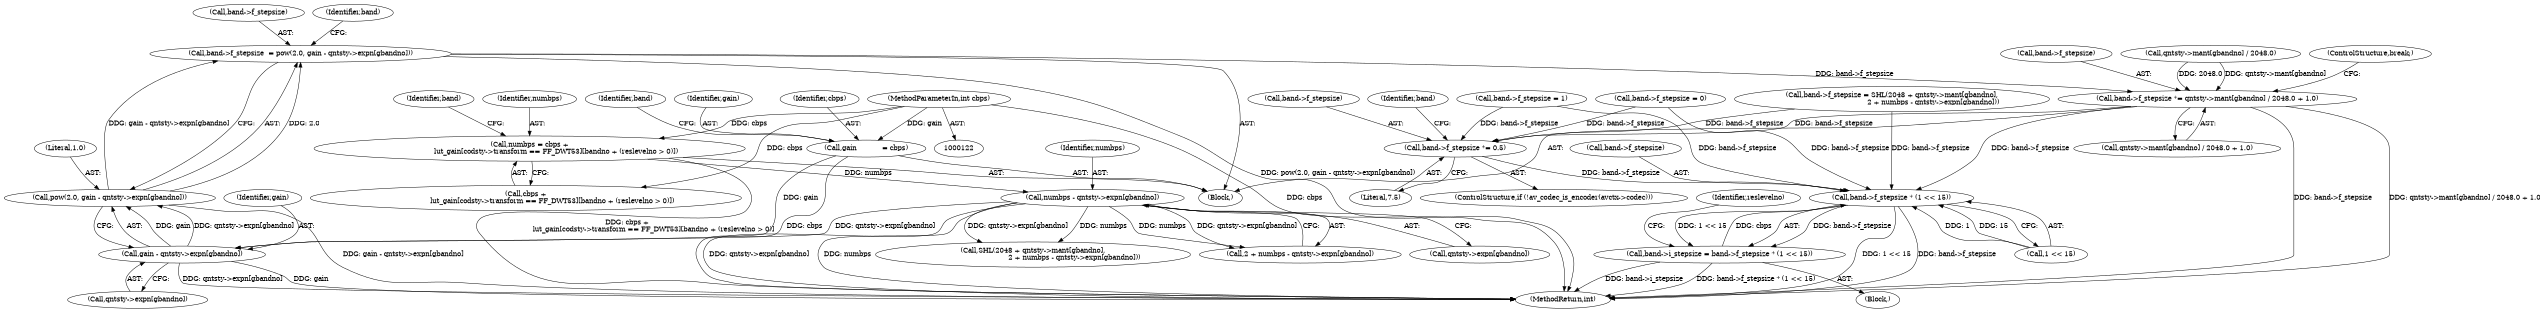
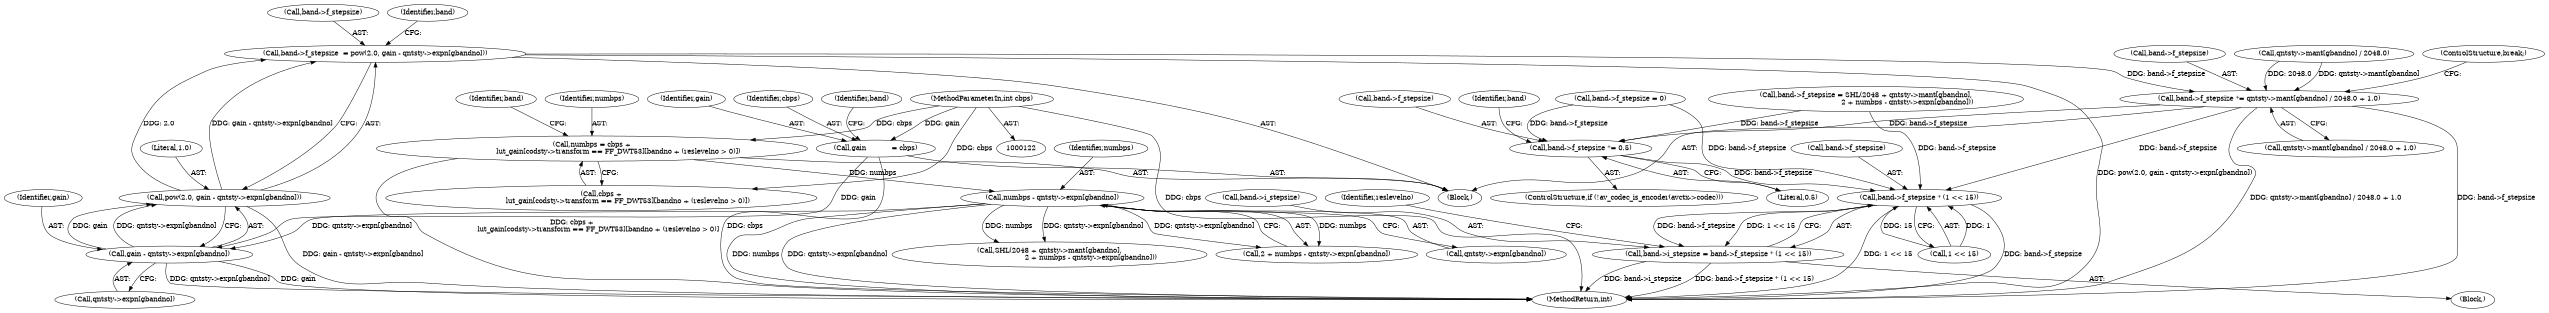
(1522, 99) -> none
none -> (1261, 198)
(1381, 198) -> (1798, 198)
(1754, 226) -> (1814, 226)
